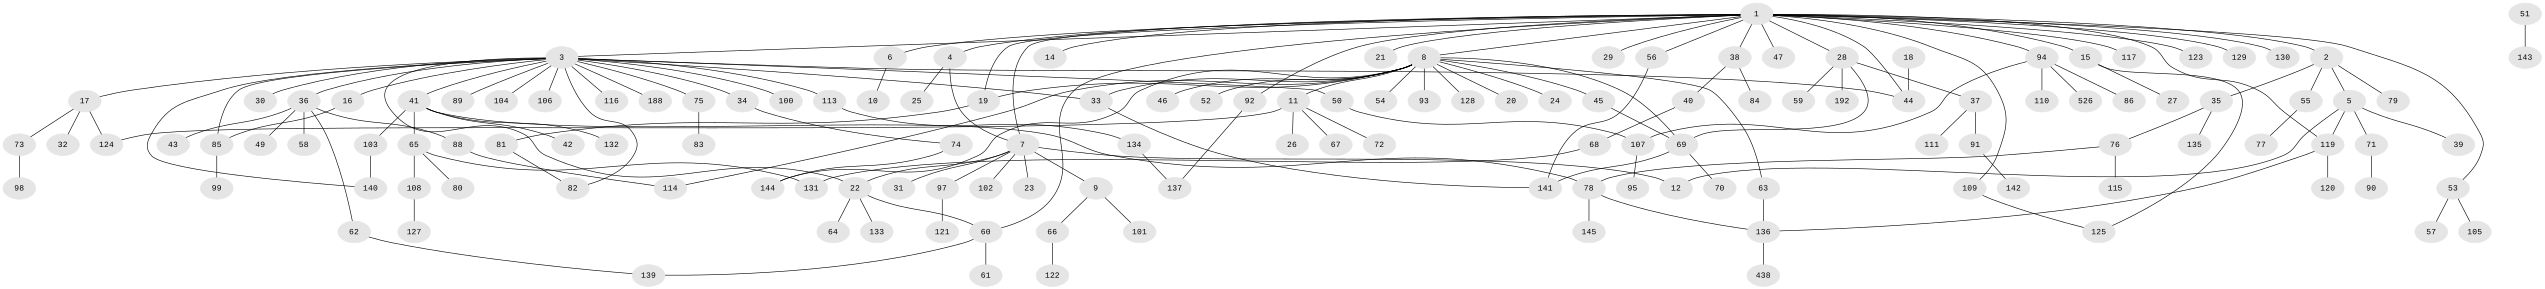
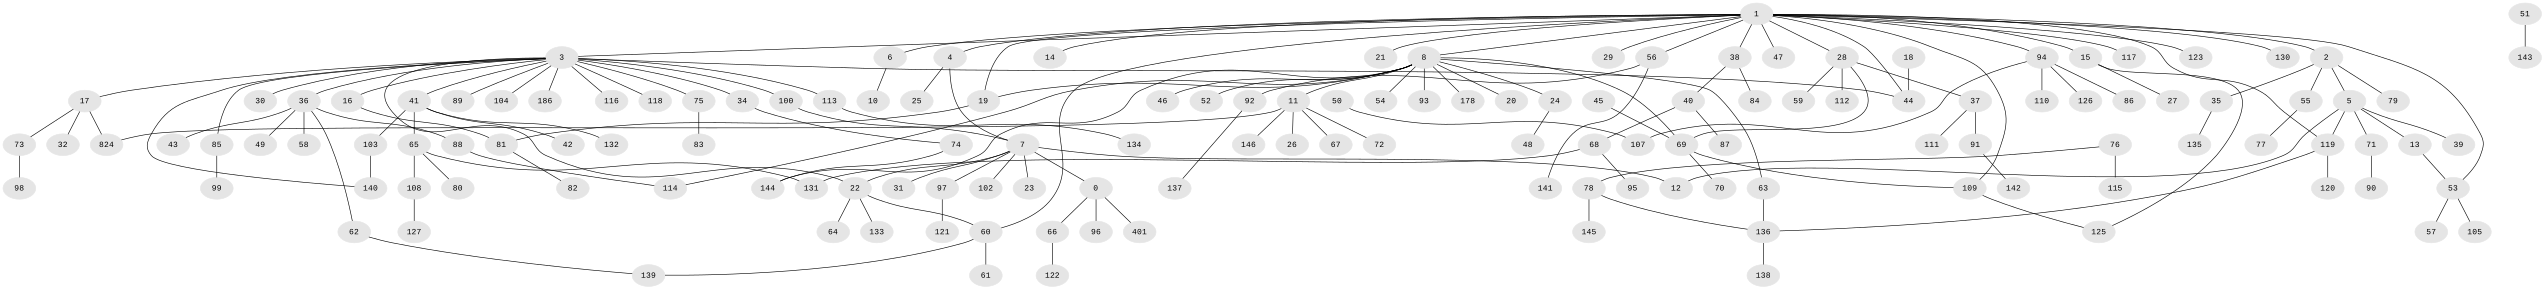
(1338, 22) -> (866, 124)
(1385, 41) -> (1460, 80)
(2239, 58) -> none
(971, 74) -> none
(1532, 78) -> none
(545, 101) -> (545, 101)
(655, 101) -> (655, 101)
(1096, 101) -> none
(1468, 101) -> (1468, 101)
(1842, 101) -> (1842, 101)
(2086, 101) -> (2086, 101)
(290, 122) -> (425, 122)
(2166, 124) -> none
(632, 132) -> none
(1033, 133) -> none
(107, 145) -> (107, 145)
none -> (1249, 145)
none -> (1528, 145)
none -> (1725, 145)
none -> (2415, 145)
(1635, 166) -> (1614, 167)
(1154, 167) -> none
(1614, 167) -> (1822, 178)
(1096, 188) -> (1096, 188)
none -> (1096, 232)
(1140, 232) -> (1140, 232)
(1763, 276) -> (1763, 276)
